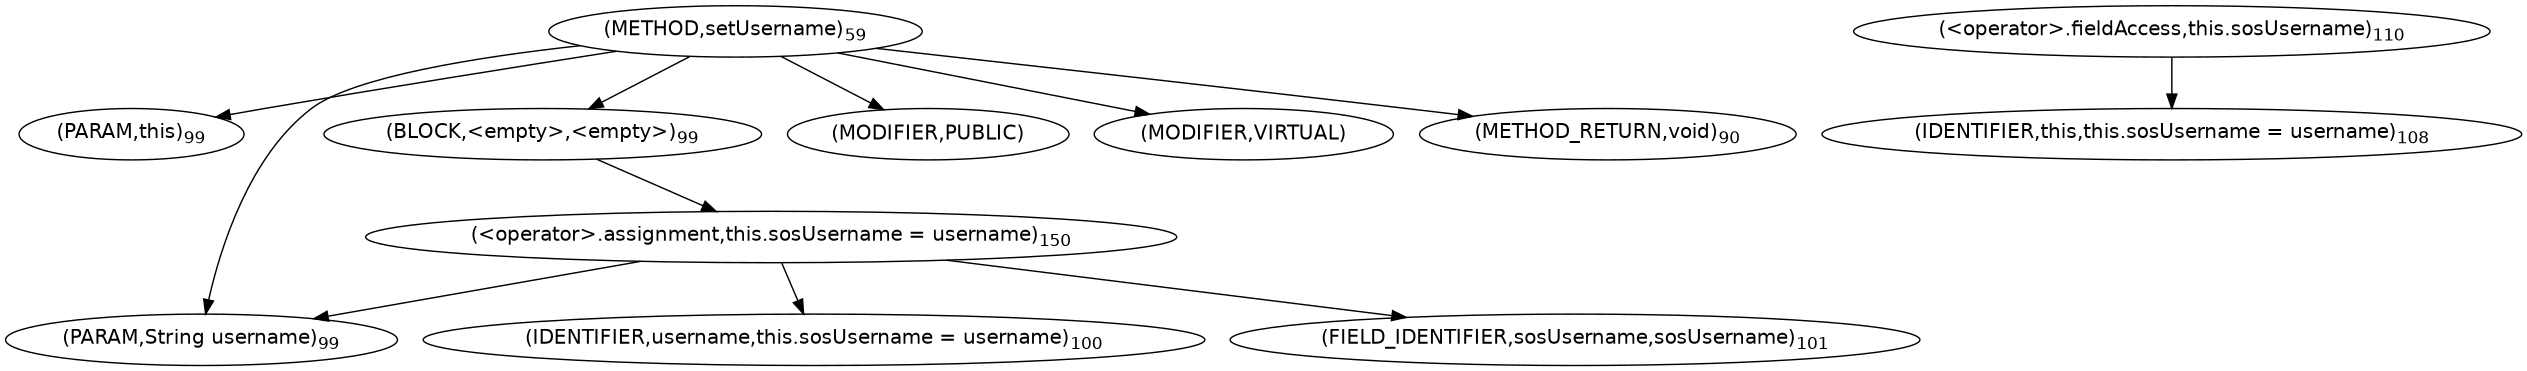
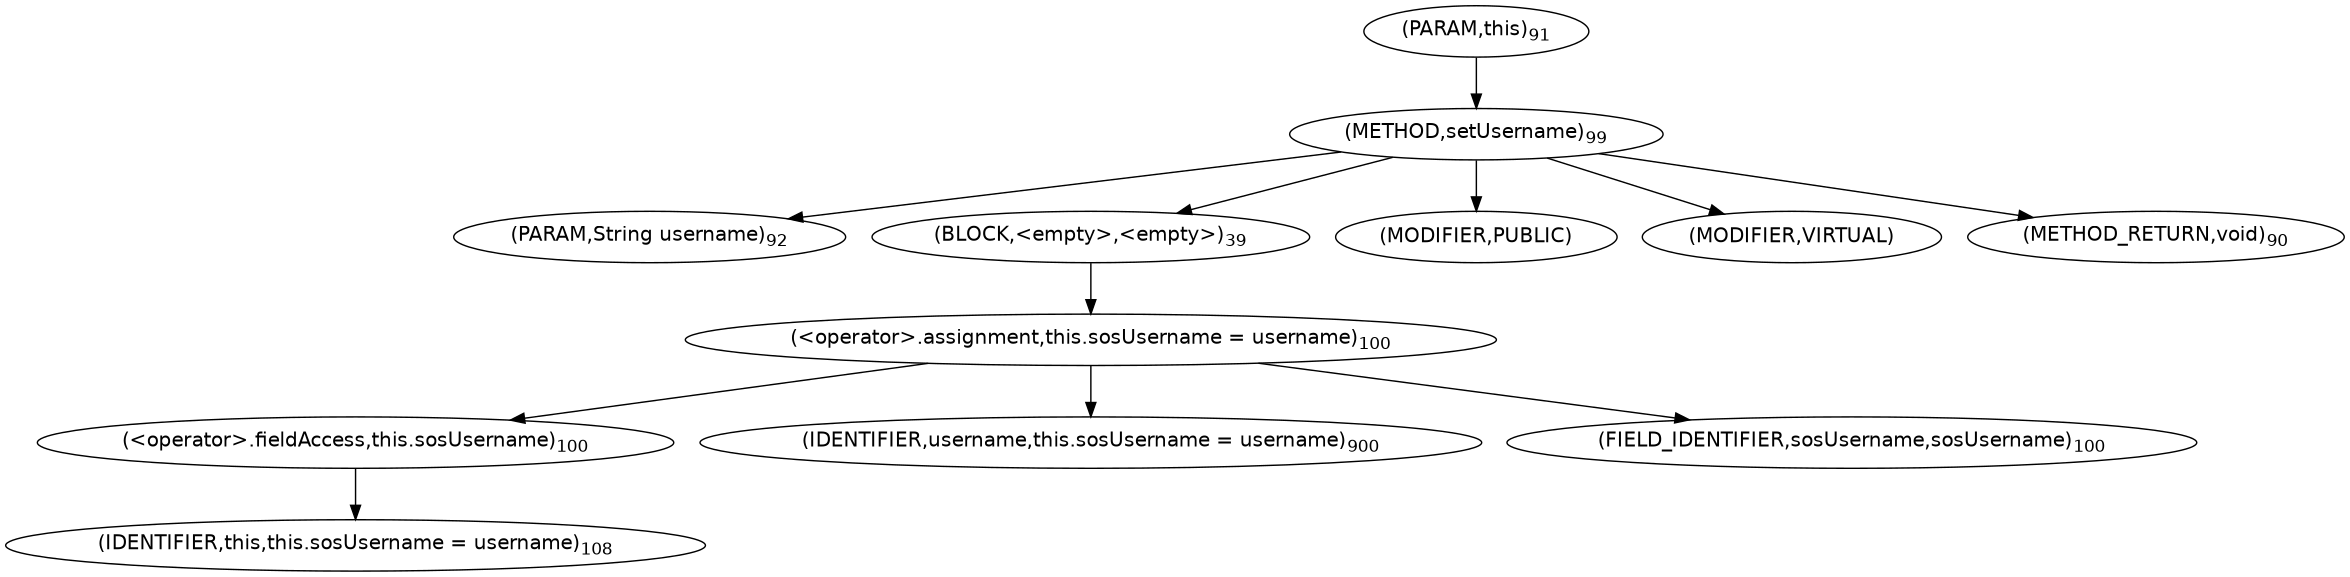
(856, 29) -> (1597, 132)
(2389, 29) -> (573, 440)
(423, 82) -> (1476, 76)
(195, 132) -> (1540, 29)
(688, 132) -> (1236, 235)
(1055, 235) -> (1375, 338)
(484, 289) -> (726, 391)
(329, 338) -> (777, 235)
(1087, 338) -> (1364, 440)
(1813, 338) -> (2090, 440)
